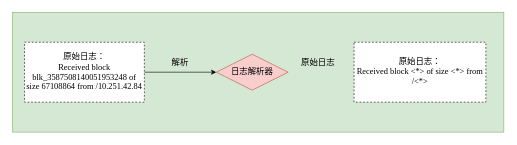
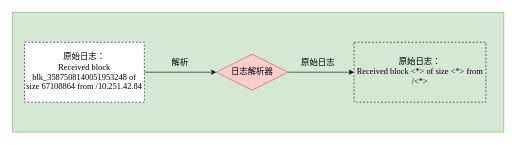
none -> (348, 72)
(420, 72) -> (420, 72)
